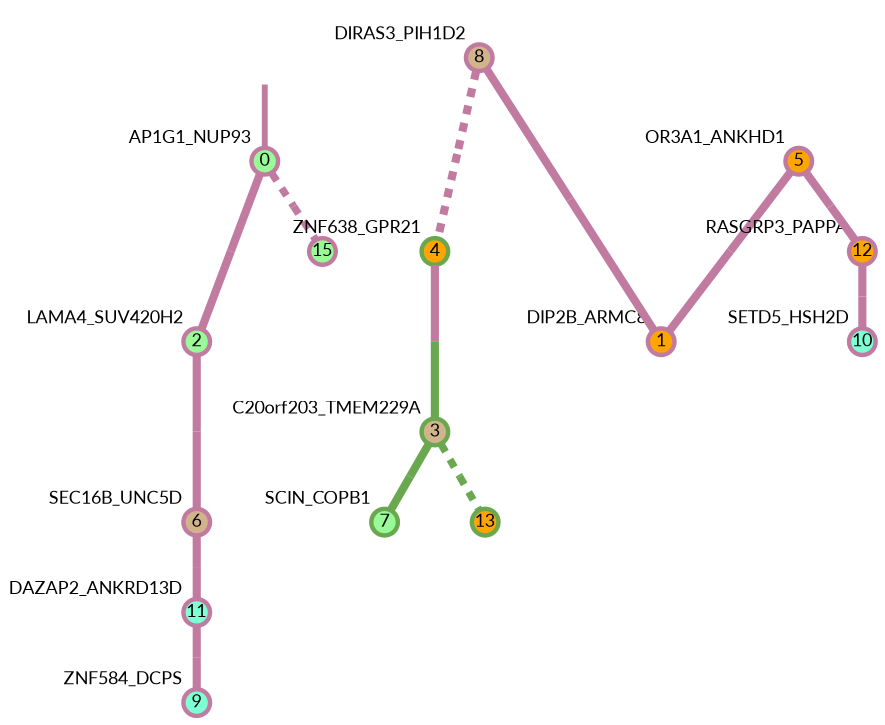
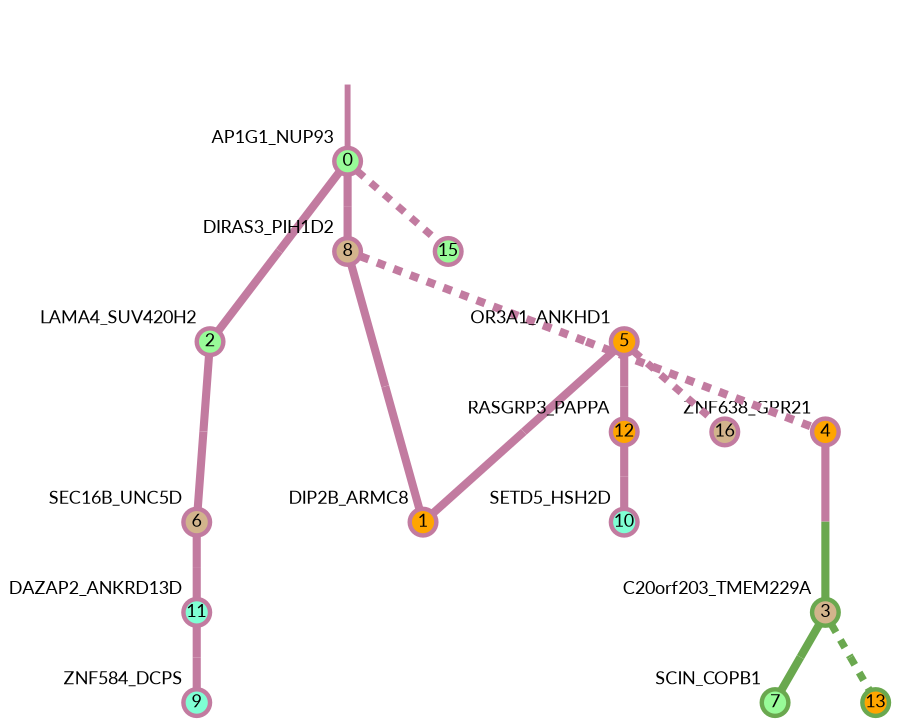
none -> (348, 206)
(435, 251) -> (825, 432)
none -> (725, 432)
